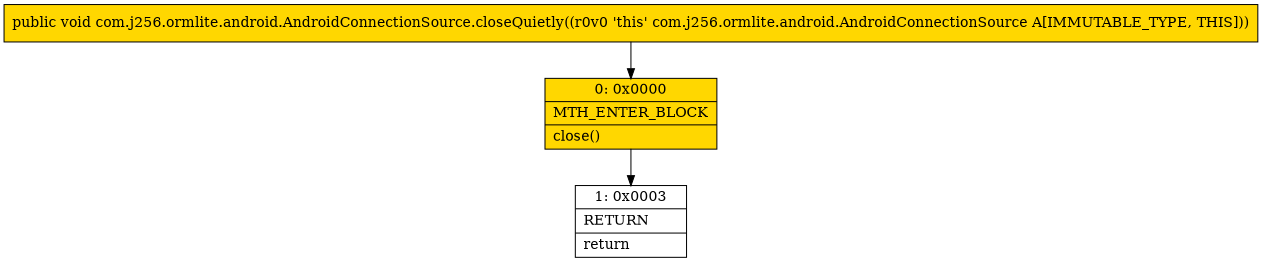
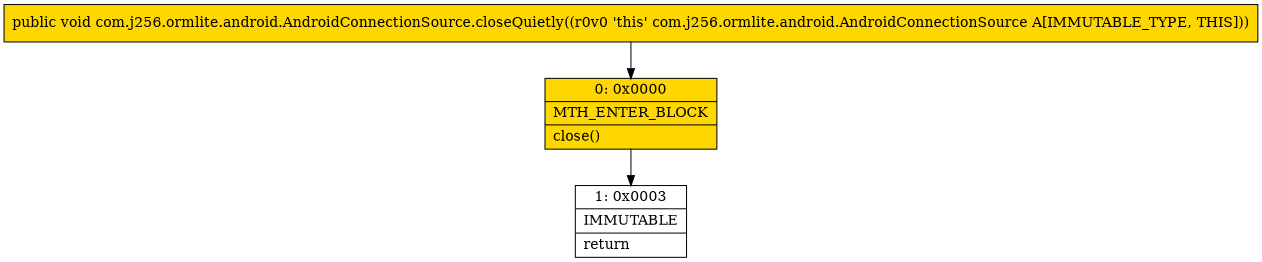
(616, 220) -> (631, 220)
